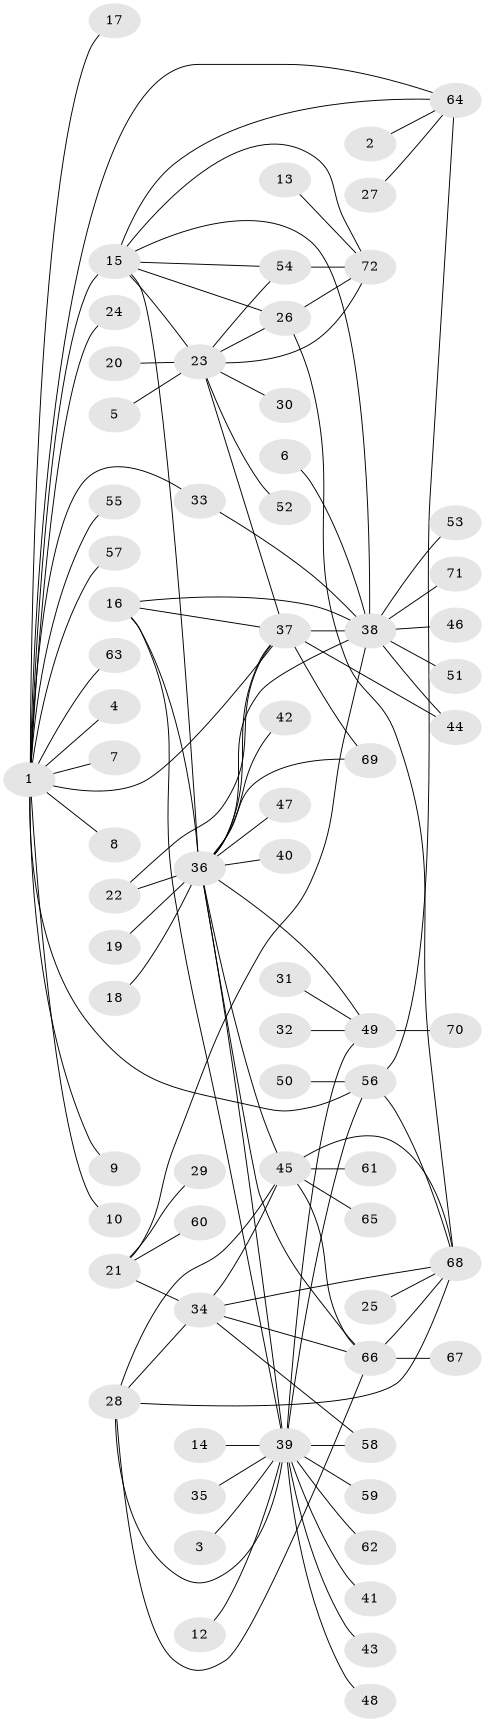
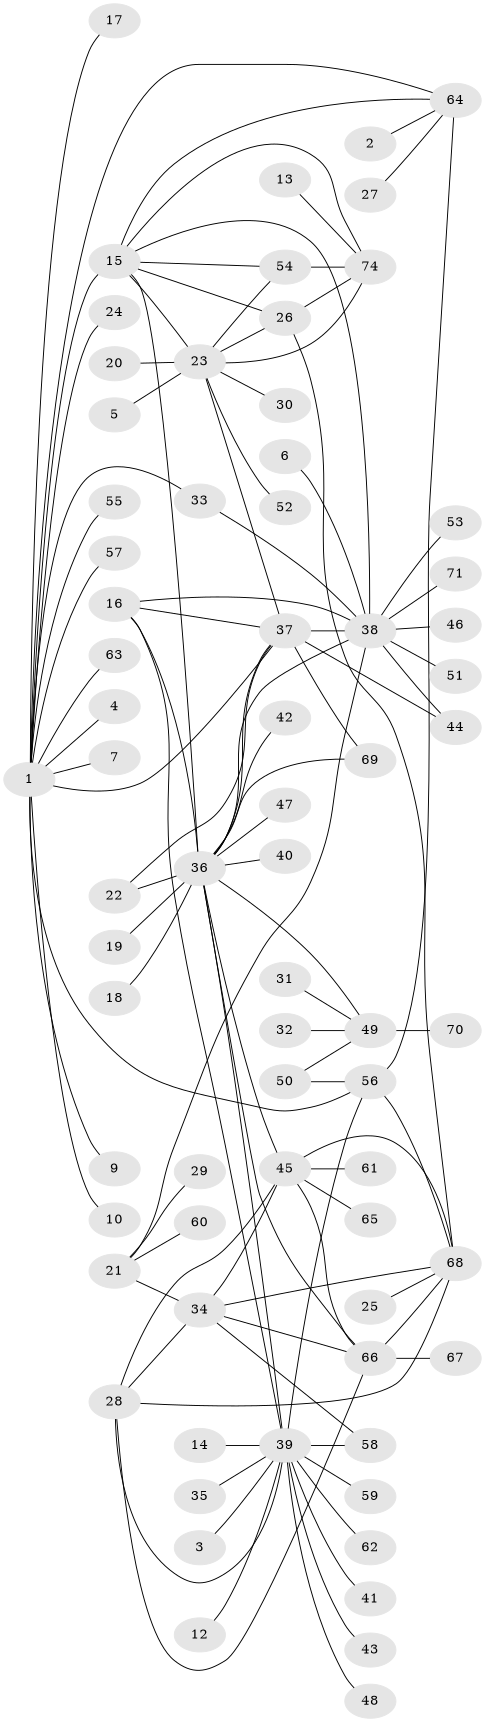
(370, 267) -> (370, 267)
(115, 845) -> none
(307, 1233) -> (328, 1056)
